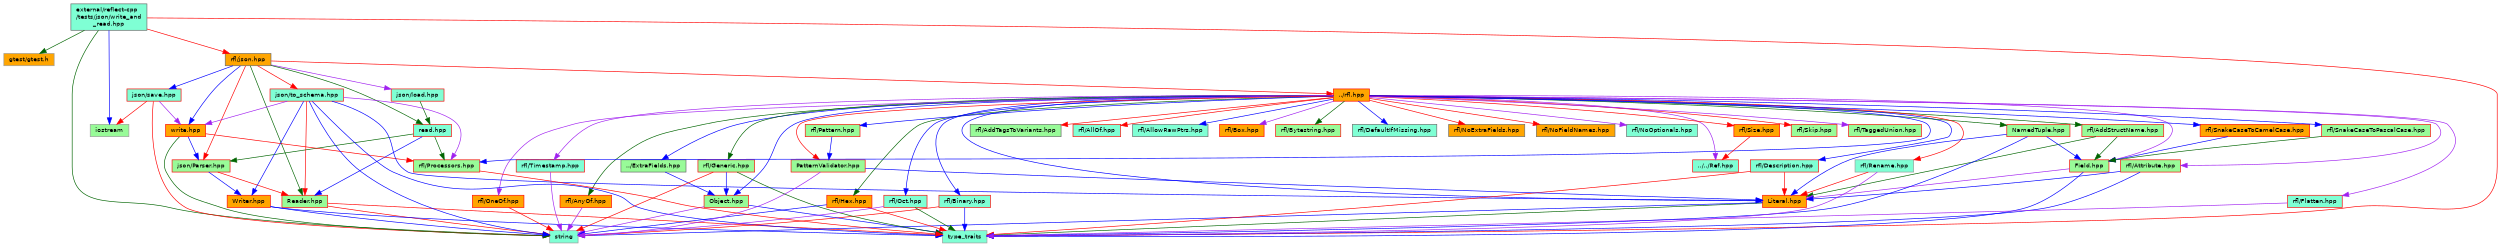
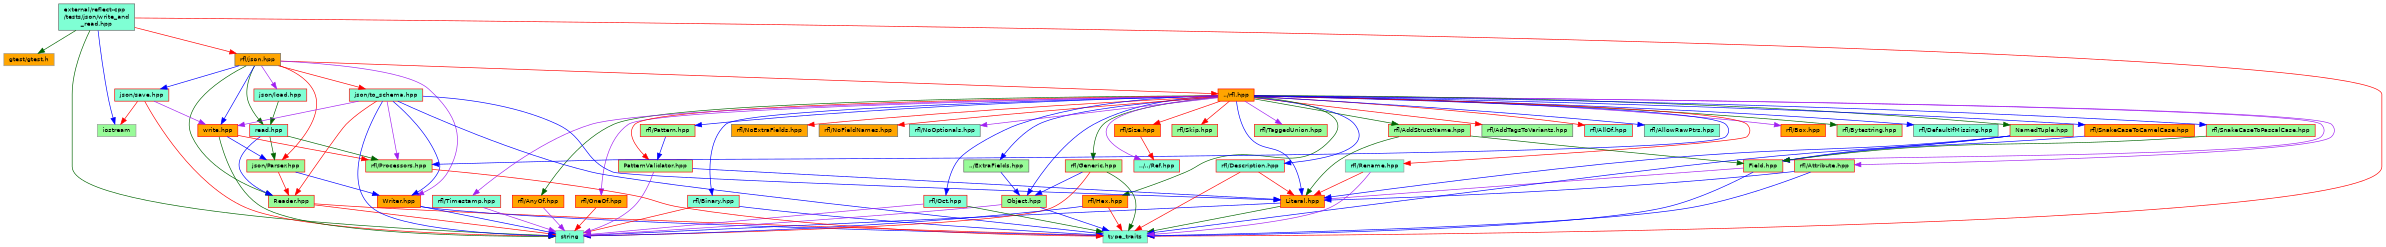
none -> (418, 82)
(2315, 201) -> none
